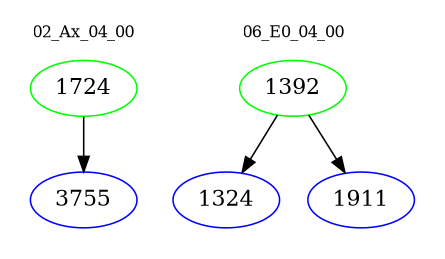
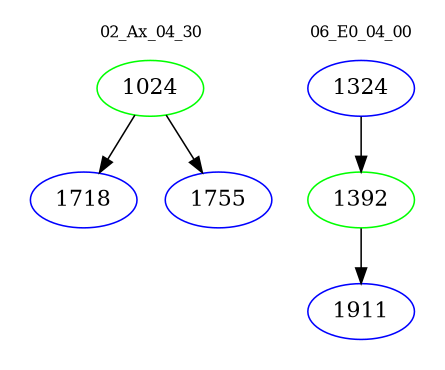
(84, 33) -> (151, 33)
(84, 88) -> (150, 88)
(264, 137) -> (361, 137)
(84, 200) -> (219, 200)
none -> (84, 200)
